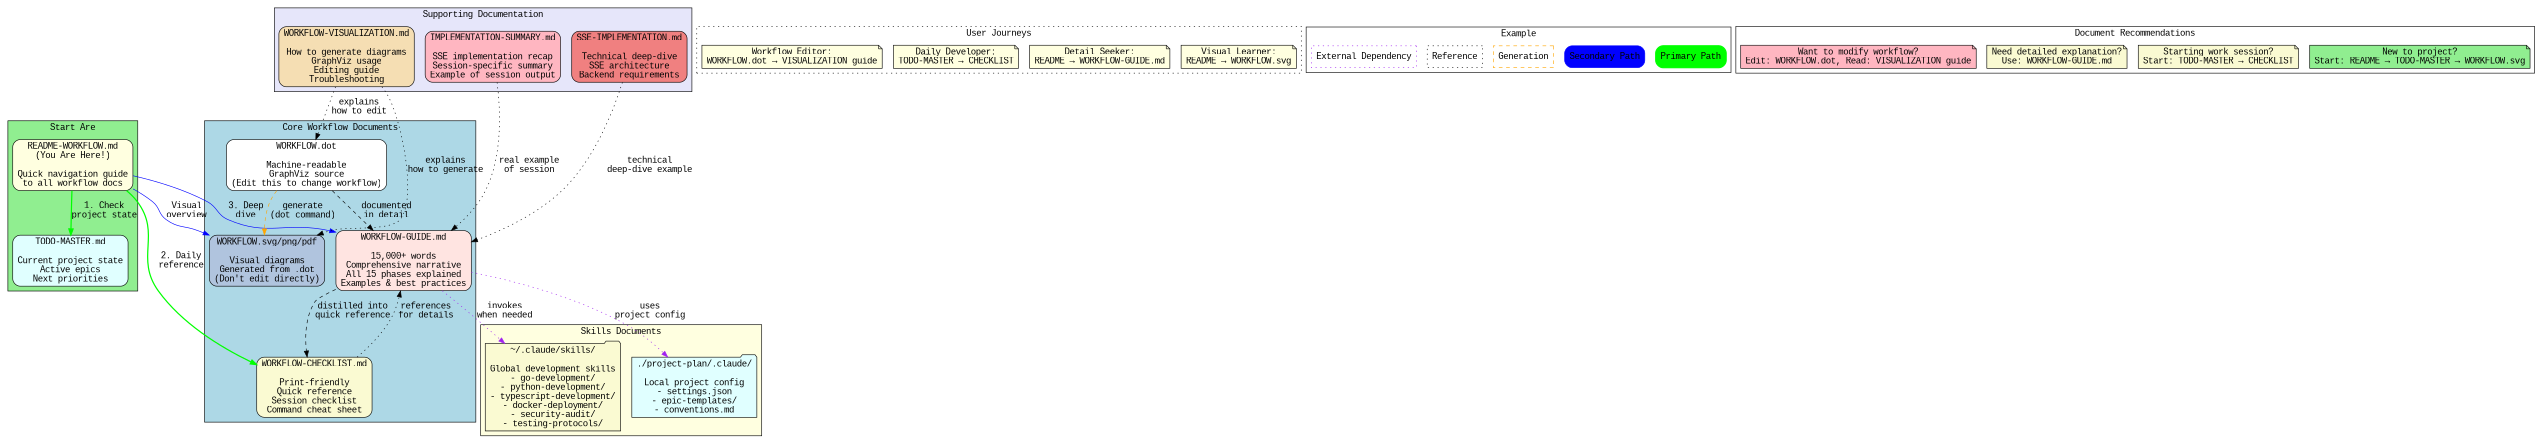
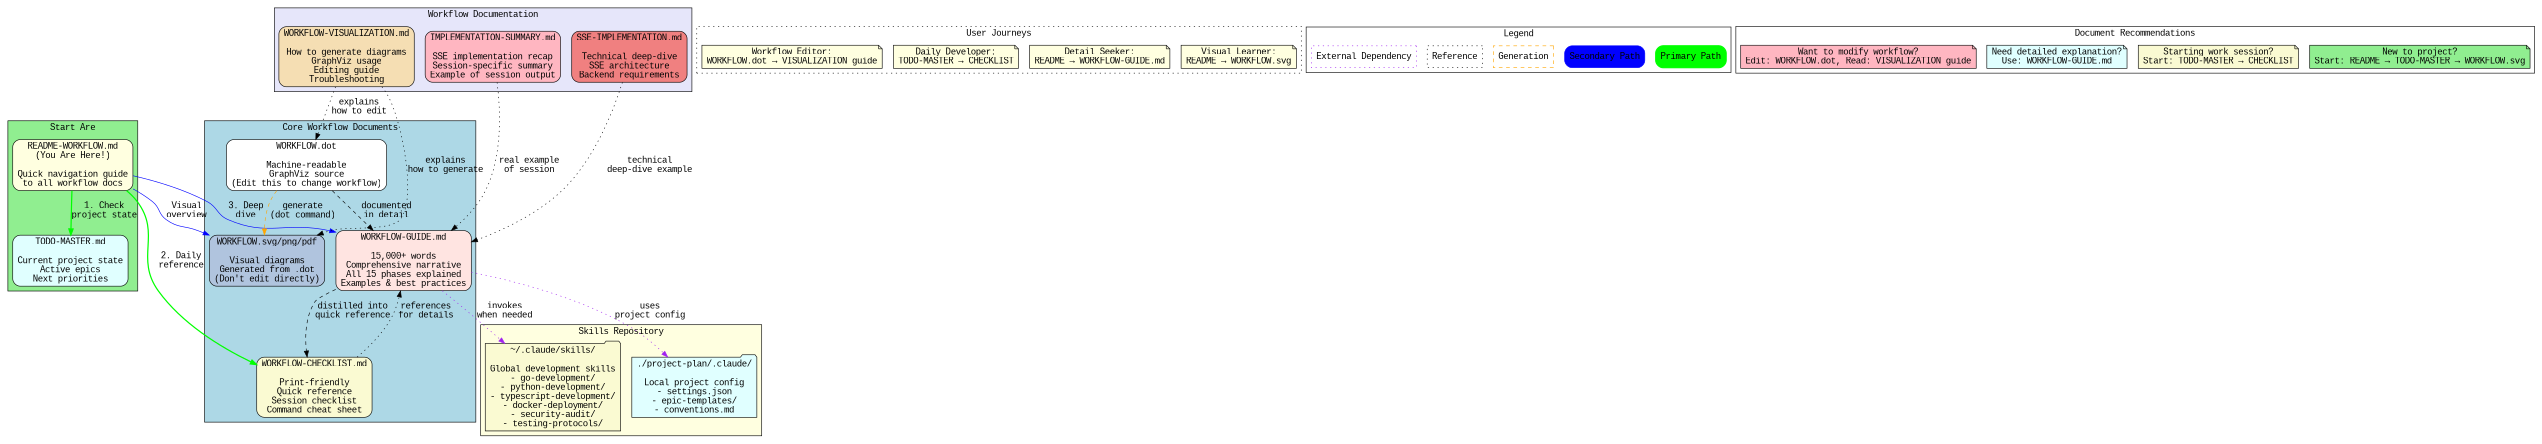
(483, 15) -> (483, 15)
(1519, 34) -> (1519, 34)
(2057, 57) -> (2057, 57)
(621, 332) -> (621, 332)
